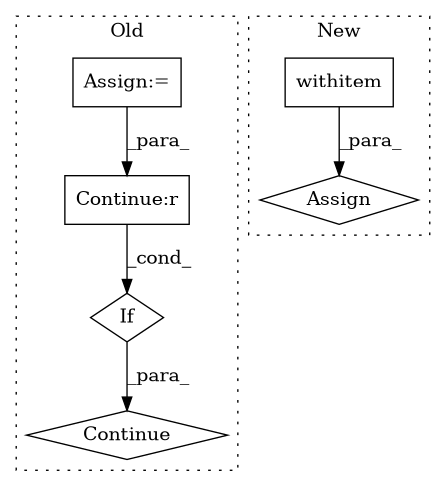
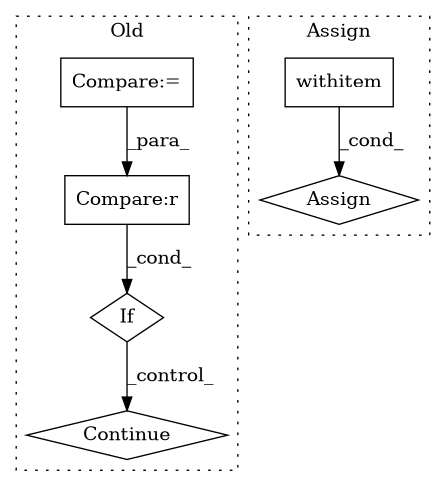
(339, 32) -> (339, 32)
(127, 82) -> (127, 82)
(370, 141) -> (372, 141)
(127, 200) -> (127, 200)
(158, 376) -> (170, 376)
